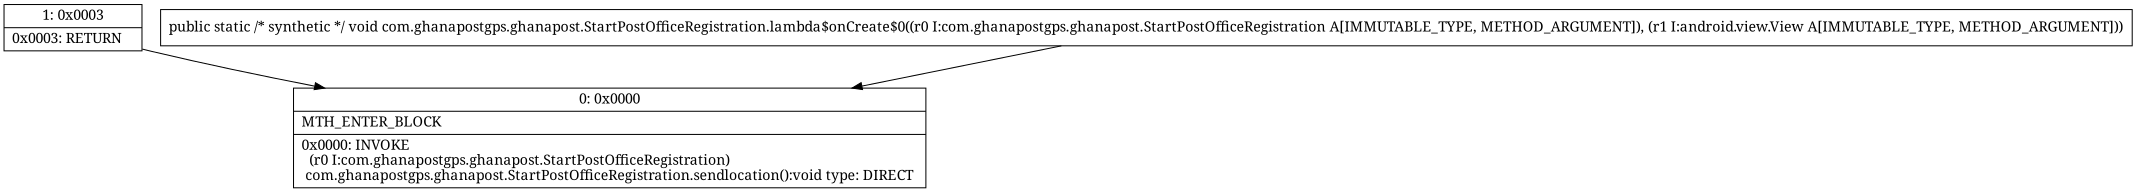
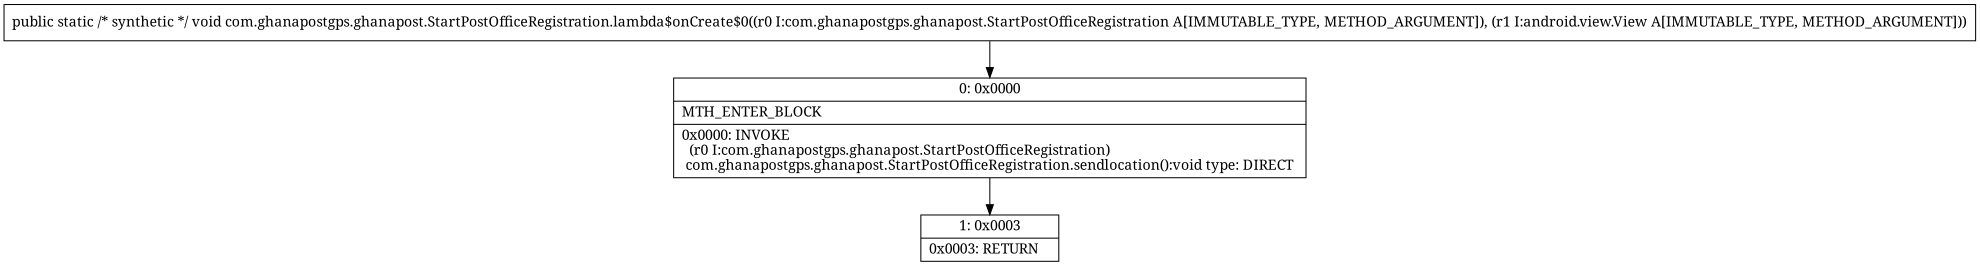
(228, 69) -> (990, 191)
